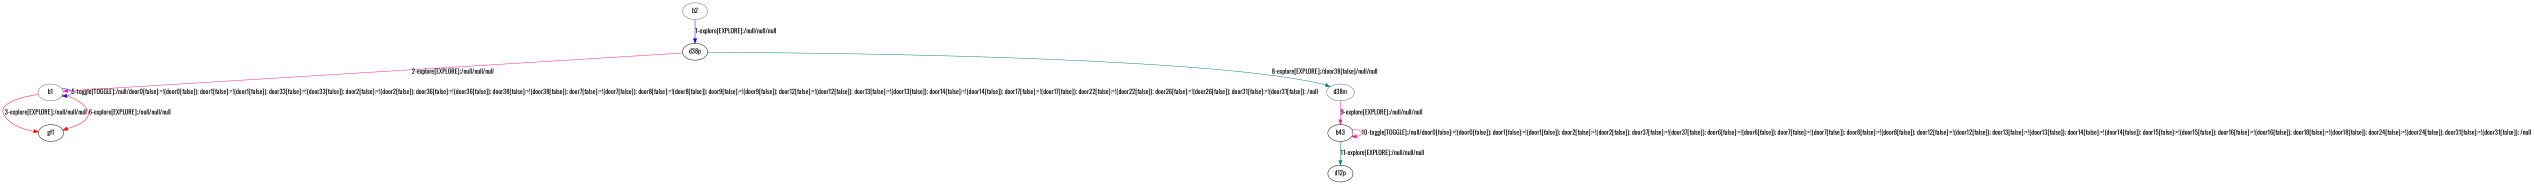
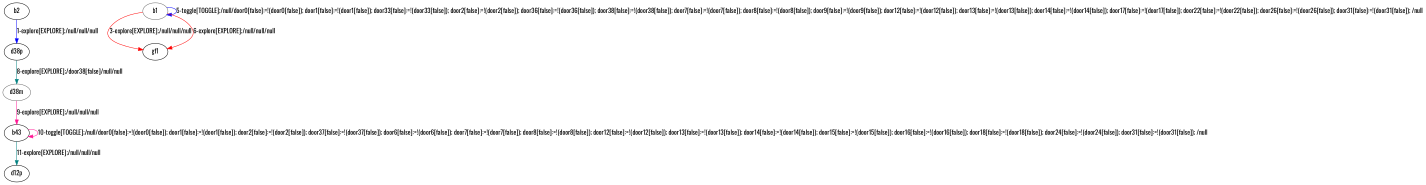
(695, 11) -> (17, 11)
(375, 72) -> none
